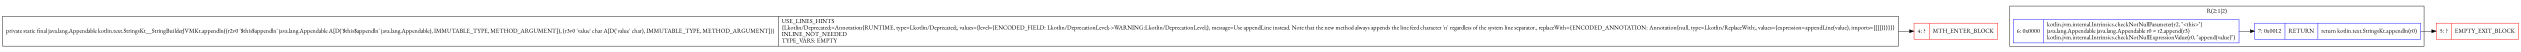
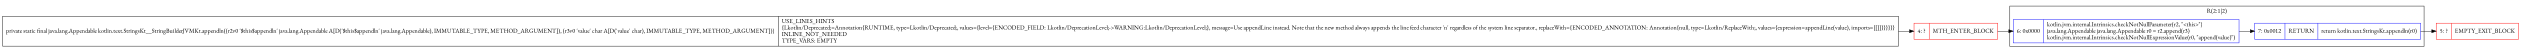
none -> (2003, 31)
